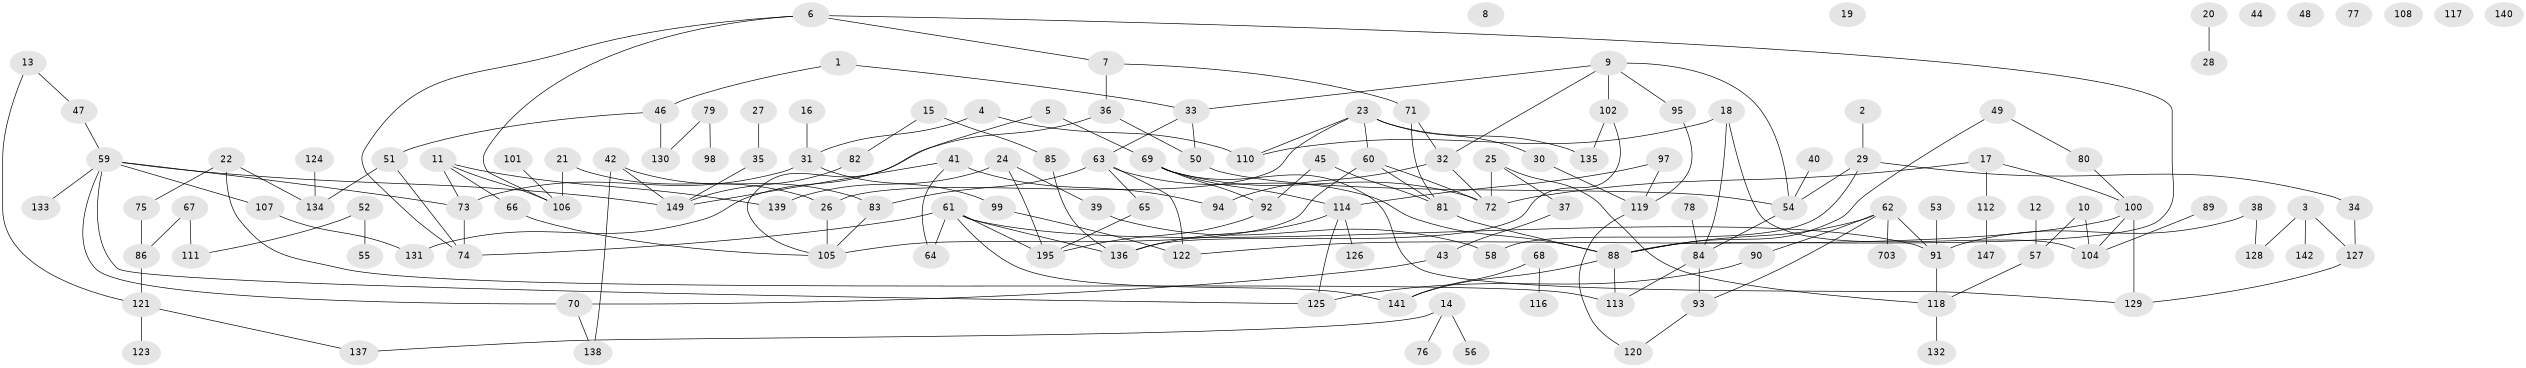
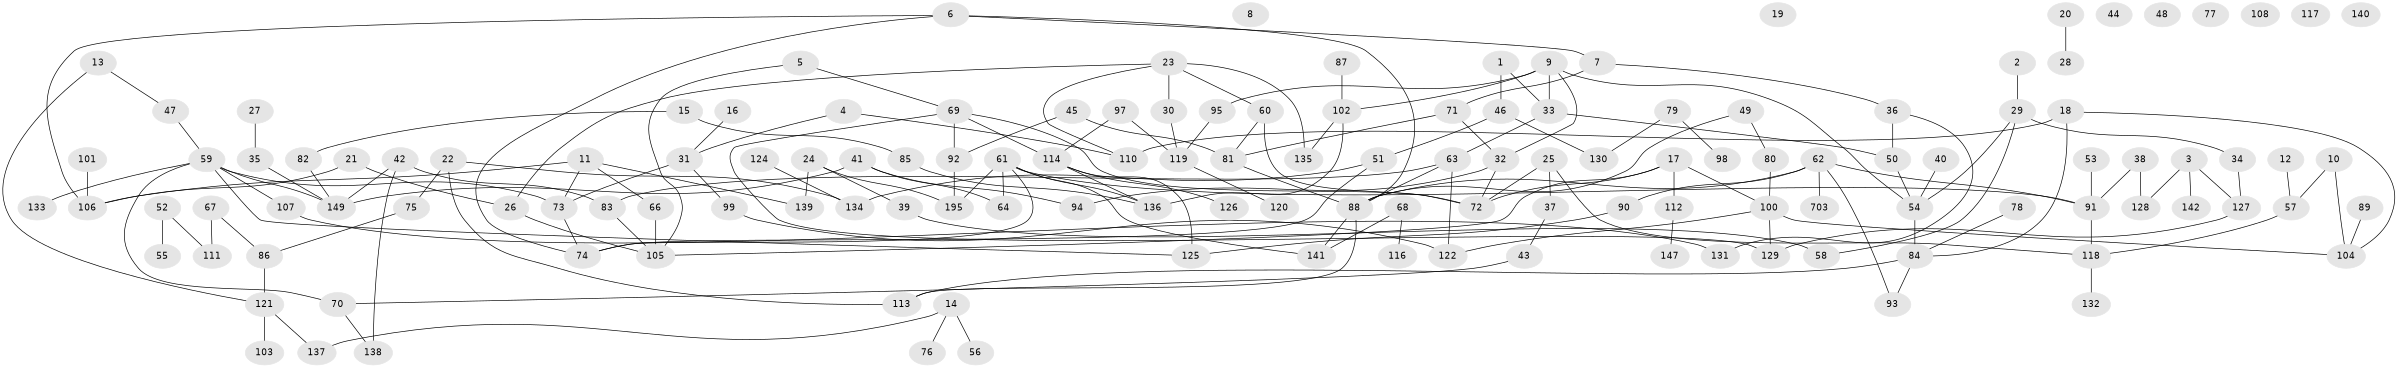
none -> (1342, 63)
(1145, 208) -> none
(1151, 241) -> (1050, 245)
(1666, 329) -> none
(142, 353) -> (265, 353)
